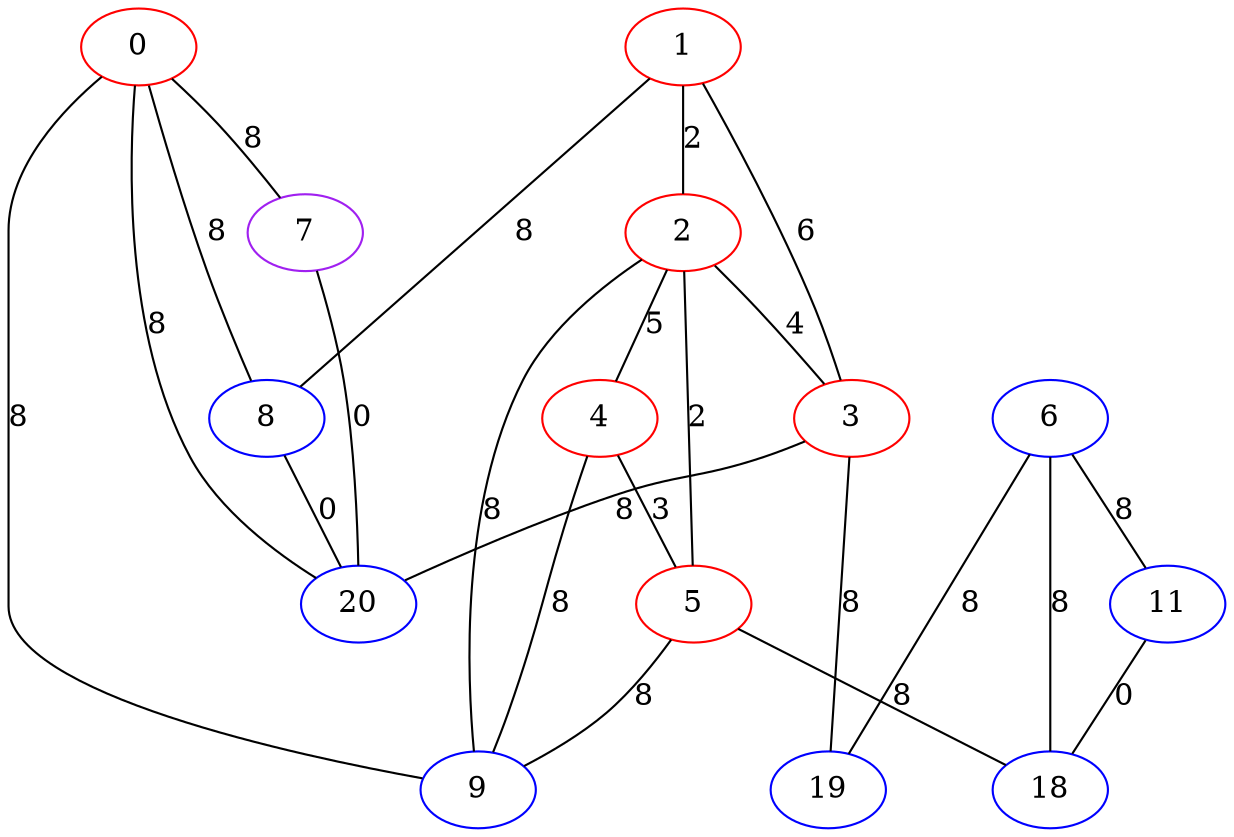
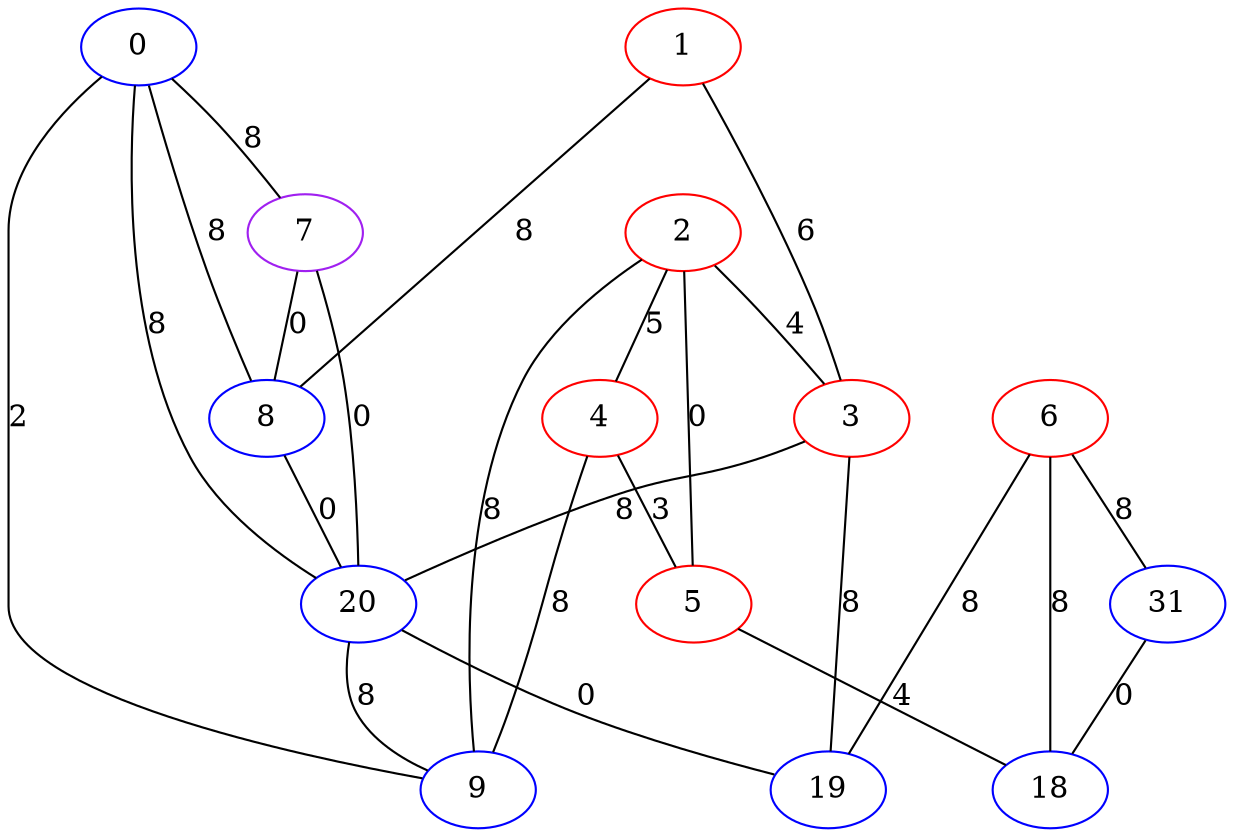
(139, 47) -> (139, 47)
(683, 140) -> none
none -> (286, 326)
(19, 418) -> (19, 418)
(698, 418) -> (698, 418)
(1050, 418) -> (1050, 418)
(1168, 604) -> (1168, 604)
(903, 697) -> (903, 697)
(606, 713) -> (362, 722)
none -> (583, 715)
